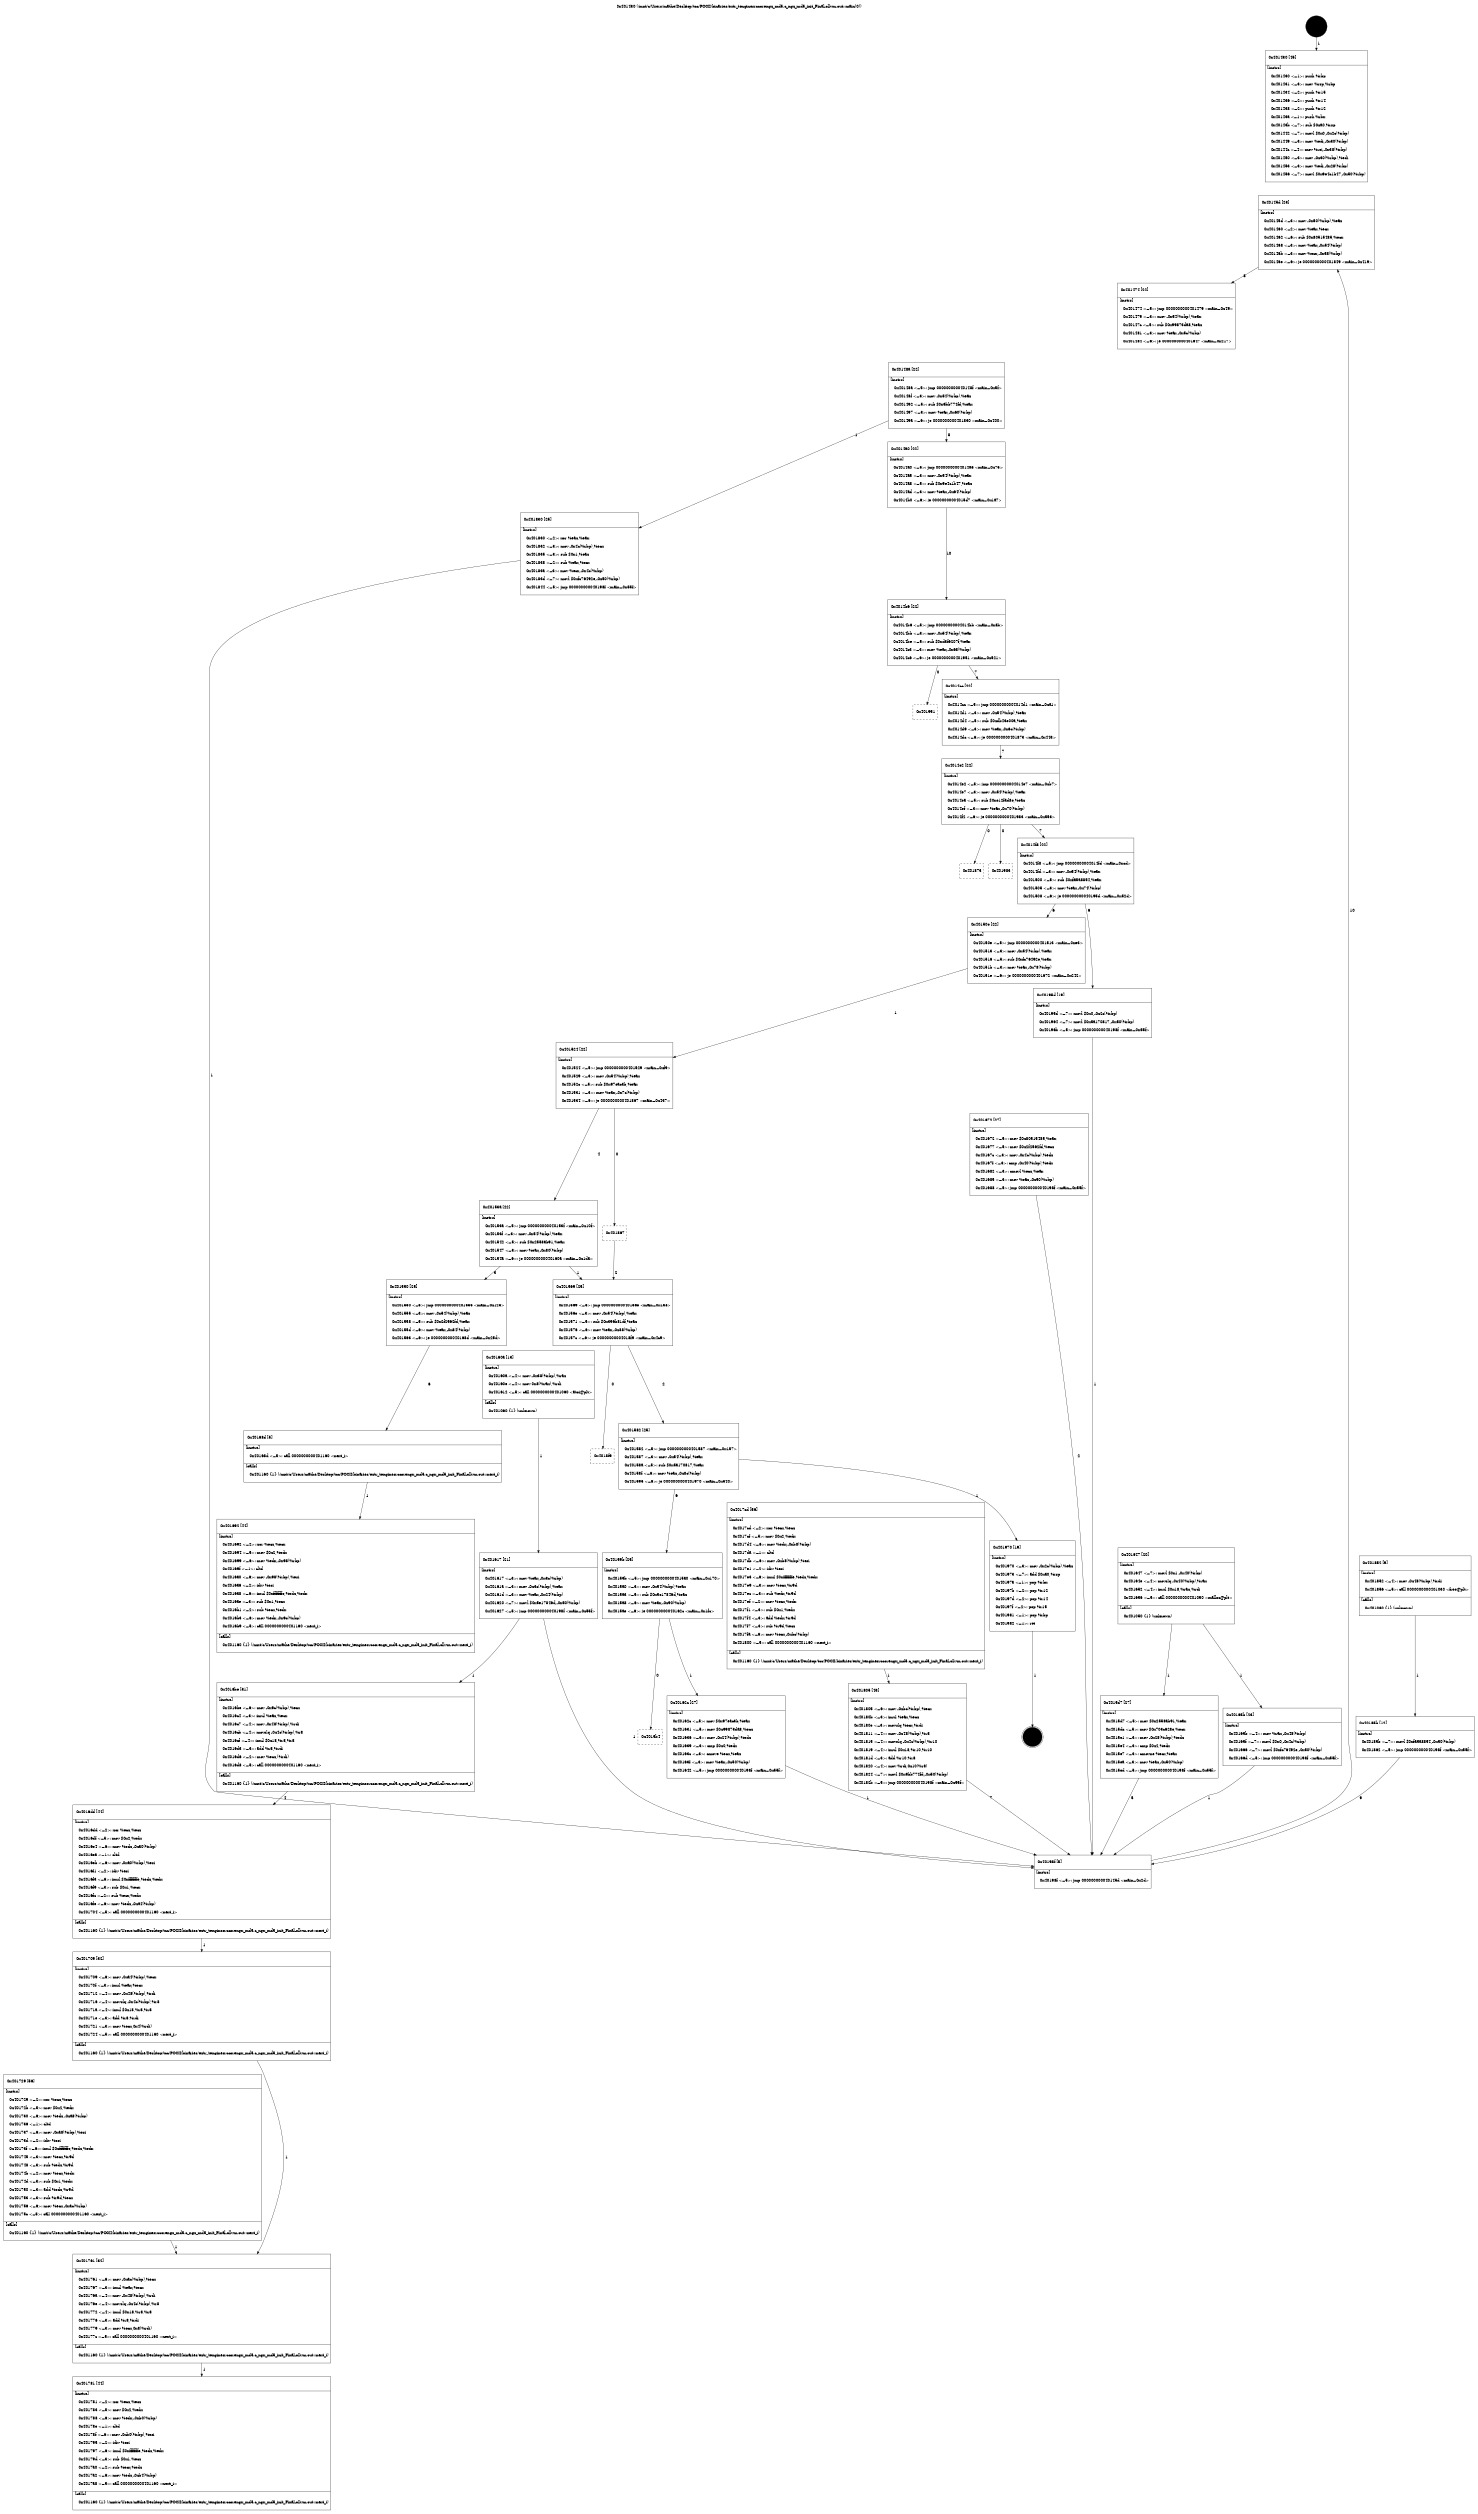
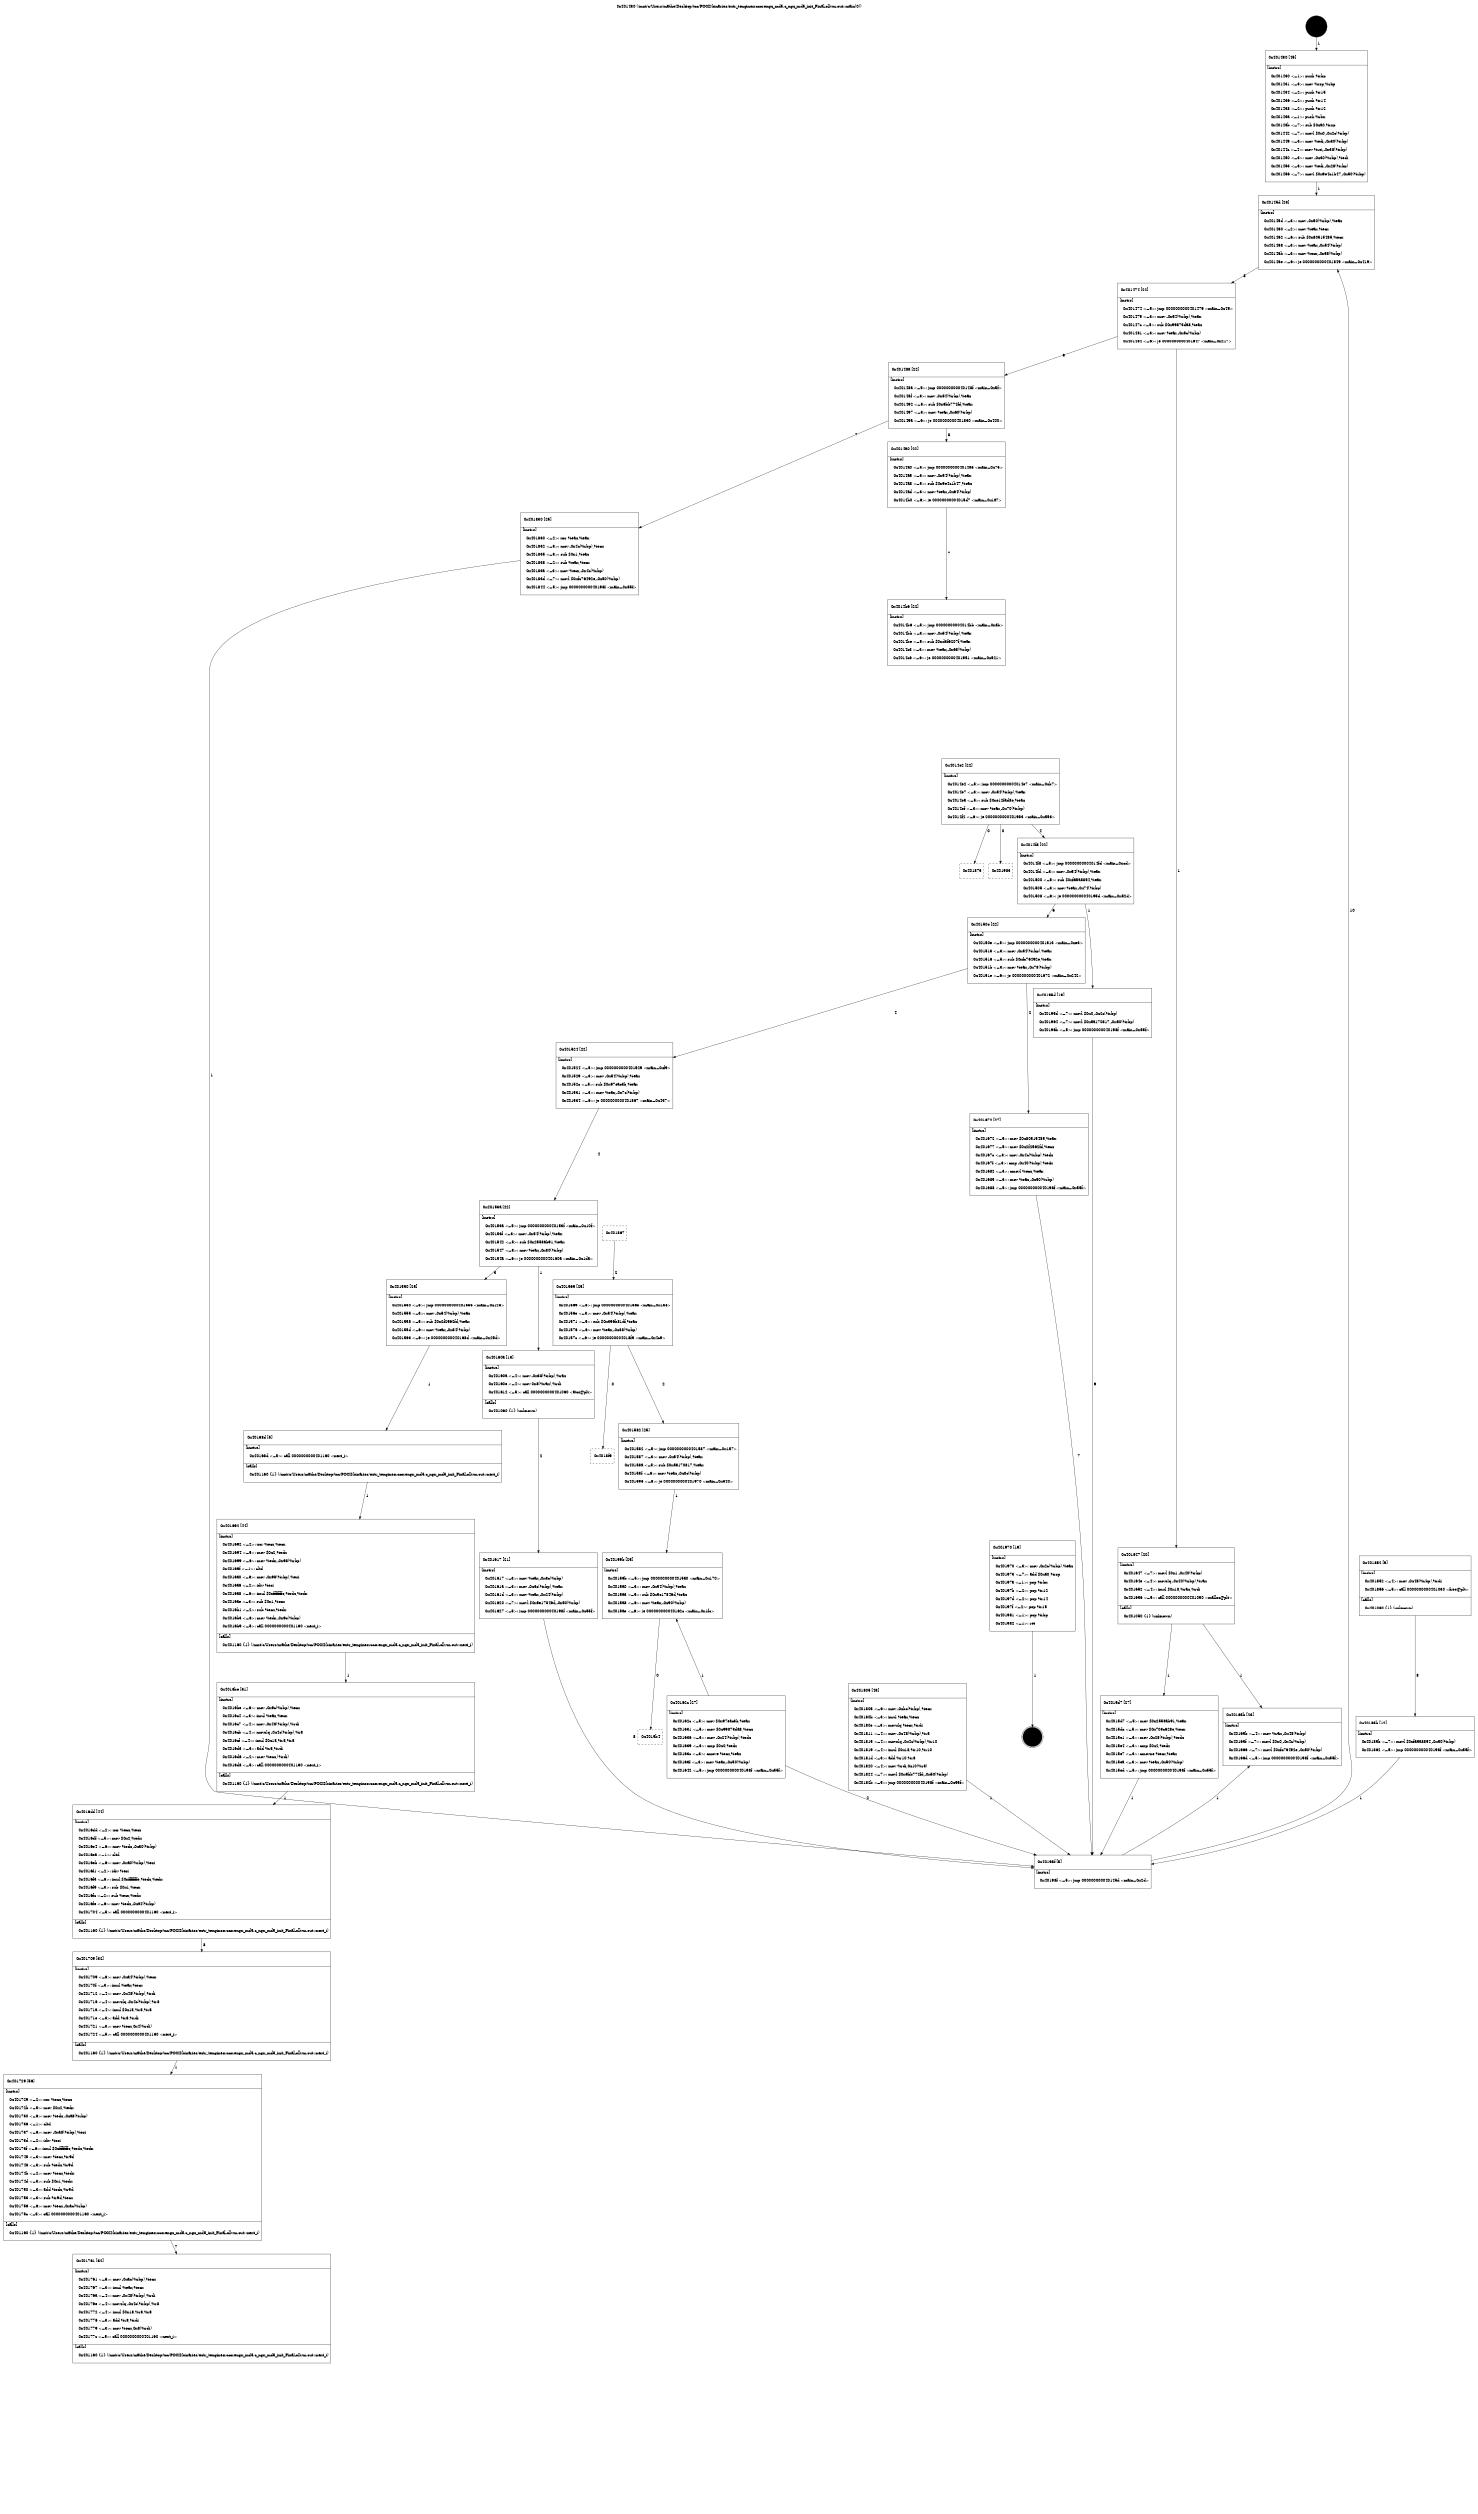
none -> (1316, 187)
none -> (1062, 355)
(856, 435) -> (856, 435)
(948, 554) -> (948, 554)
(925, 712) -> none
(1001, 712) -> none
(1040, 831) -> (1040, 831)
(1088, 911) -> (1088, 911)
none -> (1176, 947)
(895, 1013) -> (895, 1013)
none -> (1028, 1047)
(614, 1166) -> none
(575, 1272) -> (538, 1307)
(429, 1385) -> (429, 1385)
(1094, 1385) -> (1094, 1385)
(540, 1456) -> (540, 1456)
(1078, 1456) -> (1078, 1456)
(888, 1474) -> none
(676, 1496) -> (676, 1496)
(856, 1586) -> none
(493, 1653) -> (346, 1666)
(680, 1657) -> (693, 1659)
(1417, 1676) -> (1417, 1676)
(634, 1737) -> (634, 1737)
(284, 1798) -> (284, 1798)
(867, 1798) -> (867, 1798)
(991, 1798) -> (991, 1798)
(1132, 1798) -> (1132, 1798)
(1360, 1798) -> (1360, 1798)
(1185, 1808) -> (1188, 1815)
(204, 1945) -> (204, 1945)
(284, 2156) -> (174, 2066)
(175, 2247) -> (175, 2247)
(202, 2443) -> none
